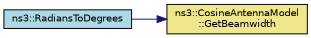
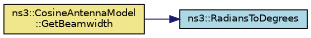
(144, 19) -> (157, 19)
